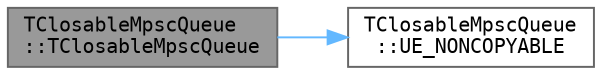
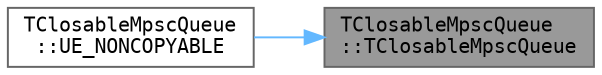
(302, 37) -> (279, 37)
